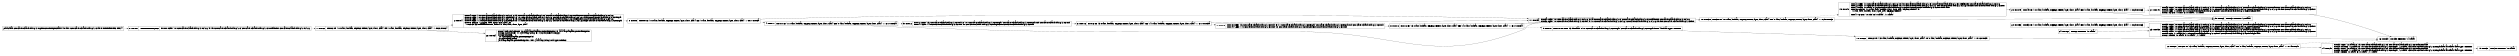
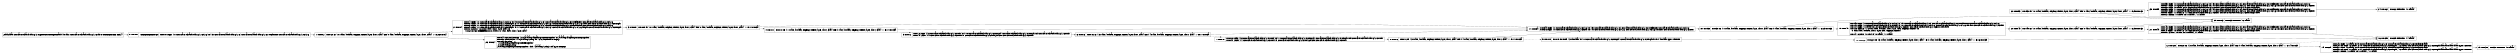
(149, 28) -> (149, 35)
(2122, 31) -> (2346, 9)
